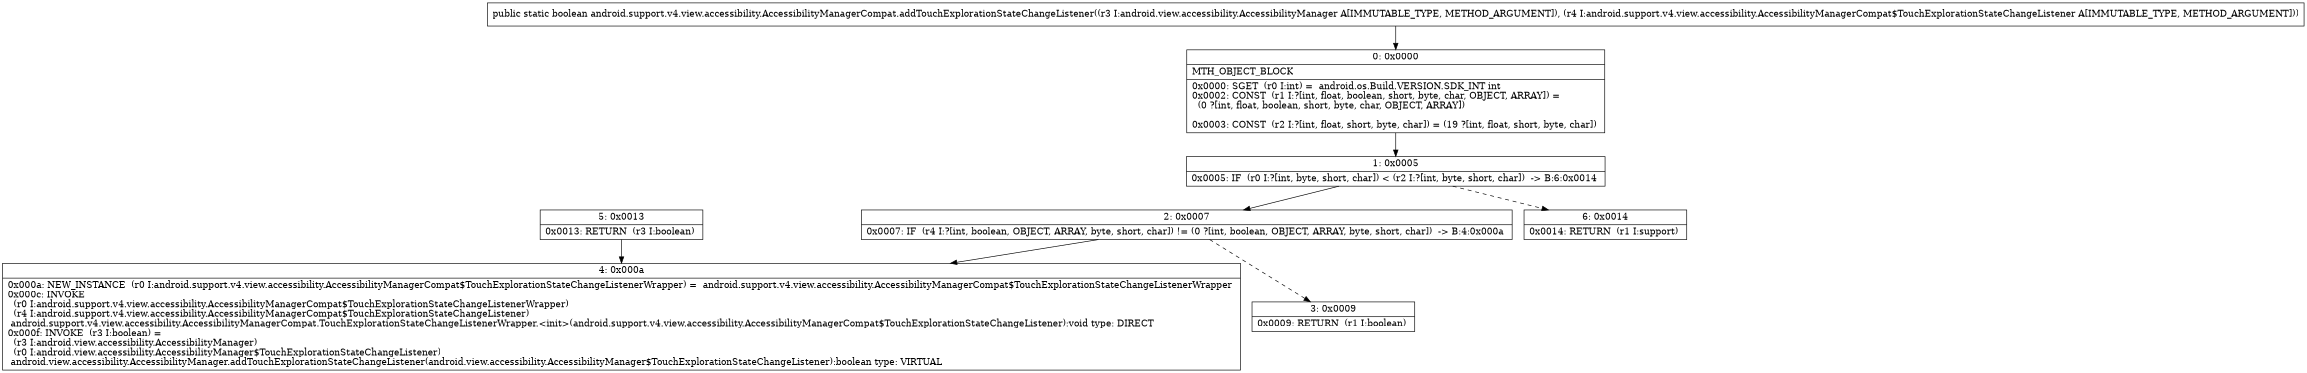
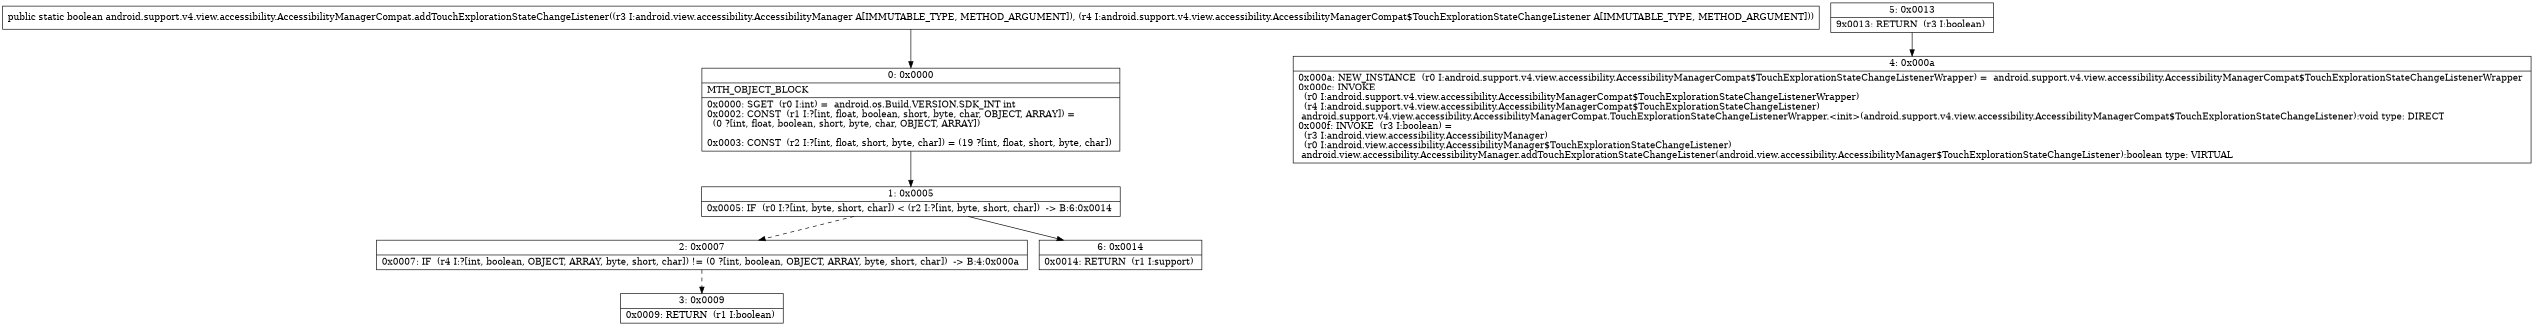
(1294, 197) -> (810, 228)
(1497, 197) -> (1013, 228)
(622, 232) -> (1912, 25)
(1028, 251) -> none
